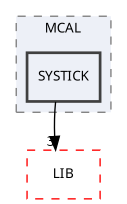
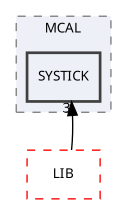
(55, 121) -> (73, 133)
